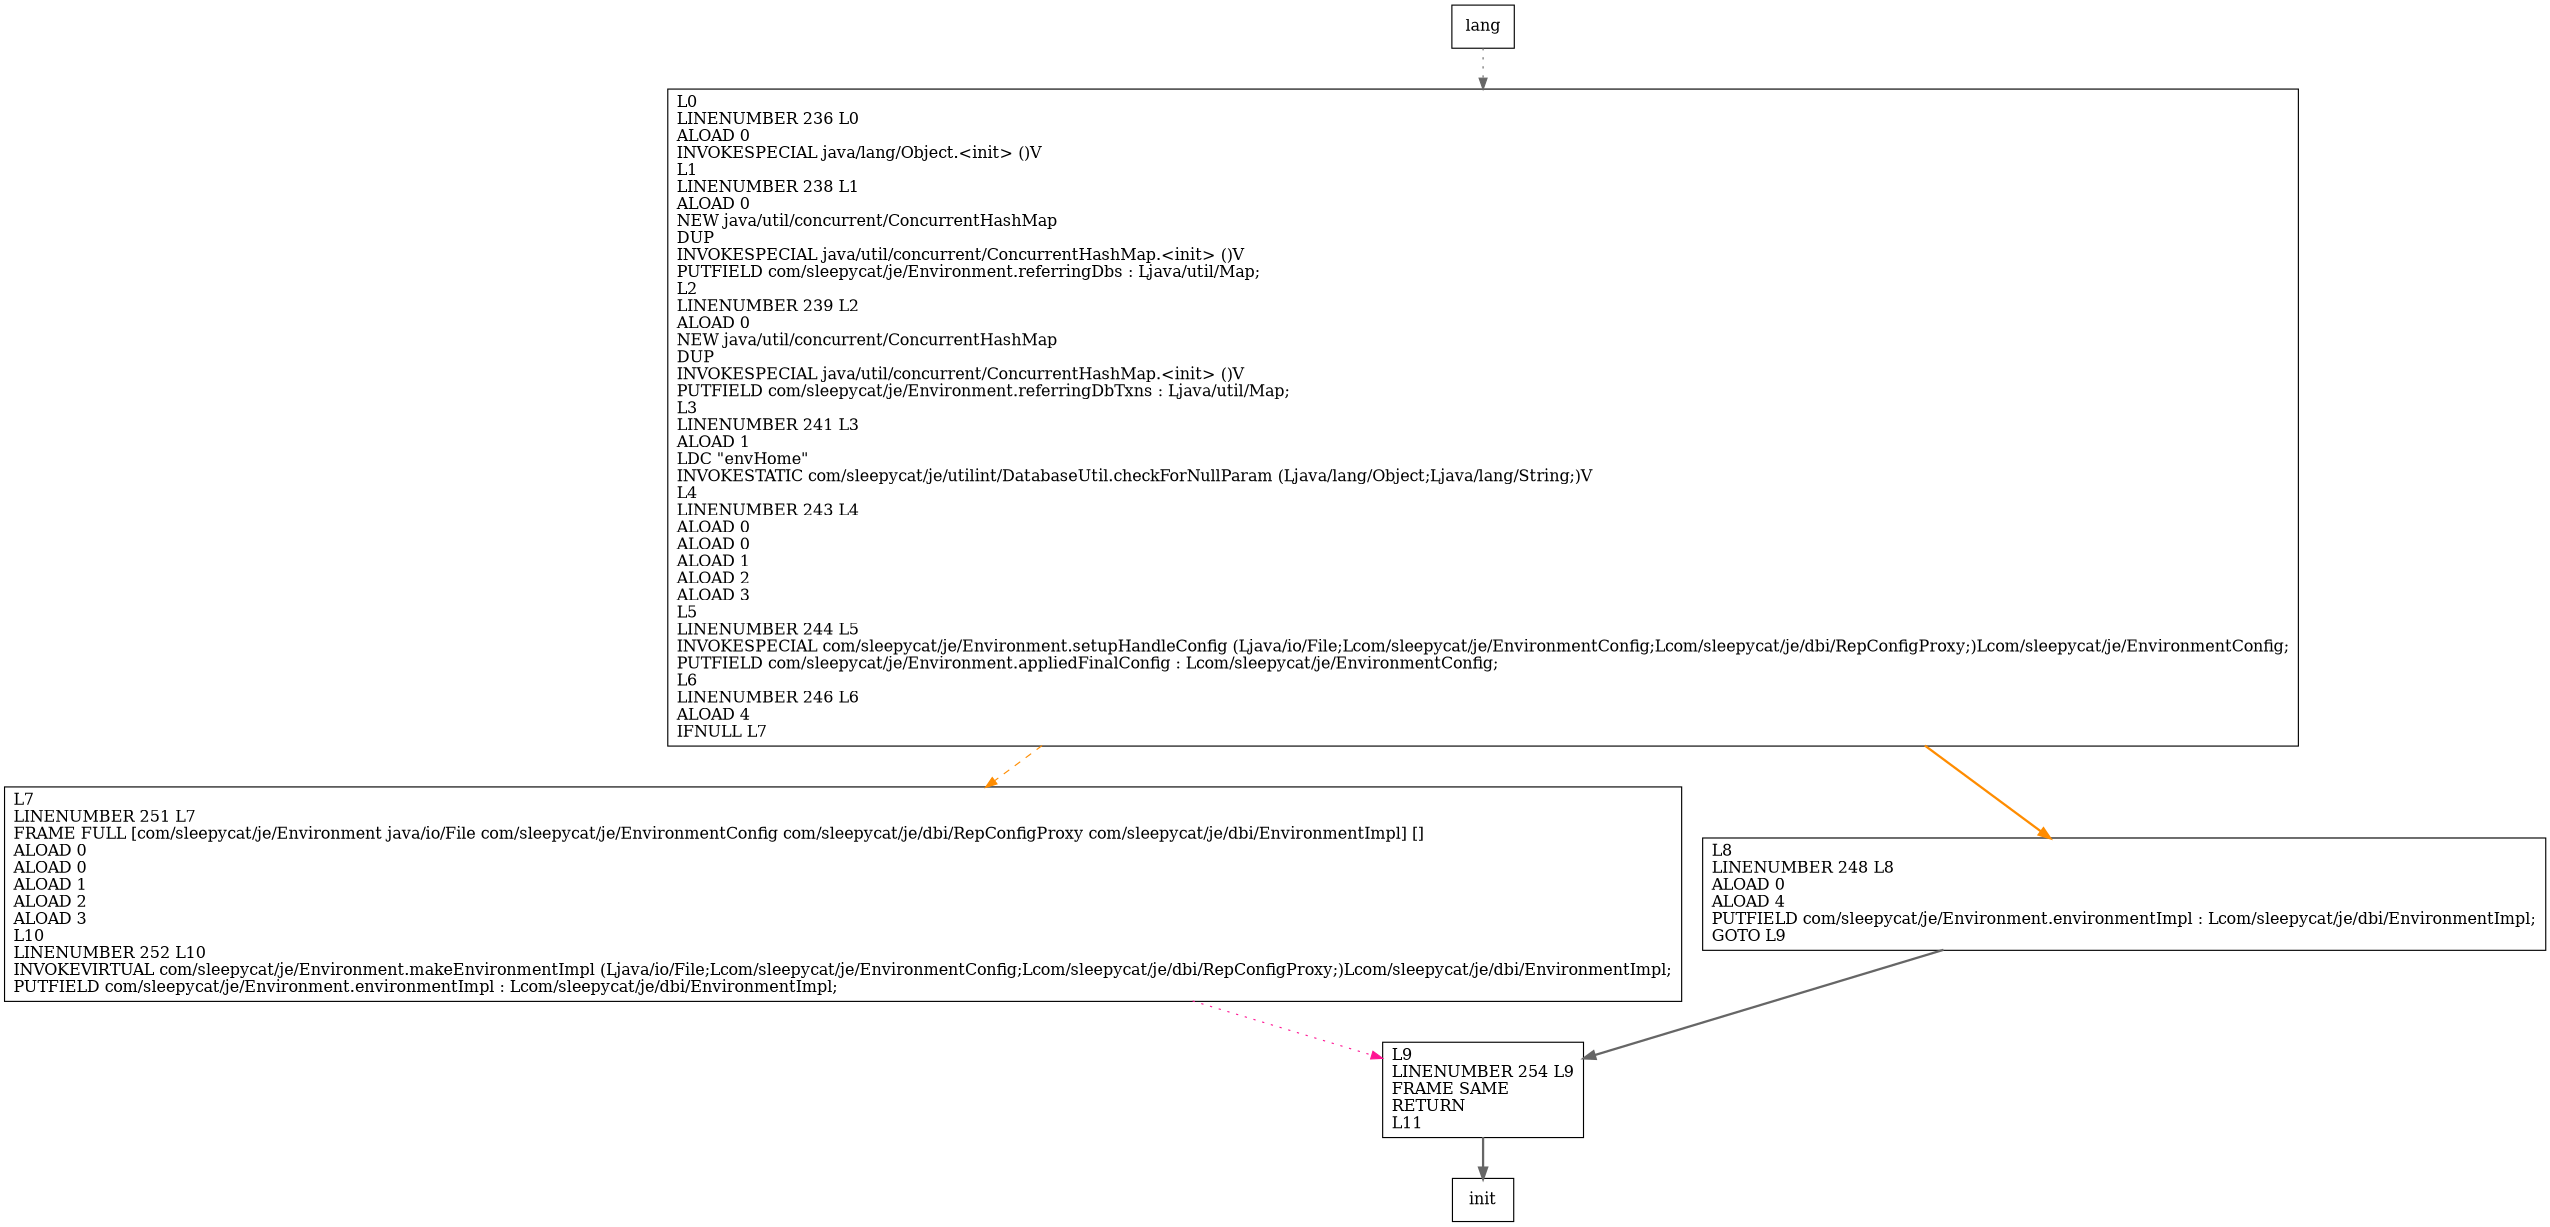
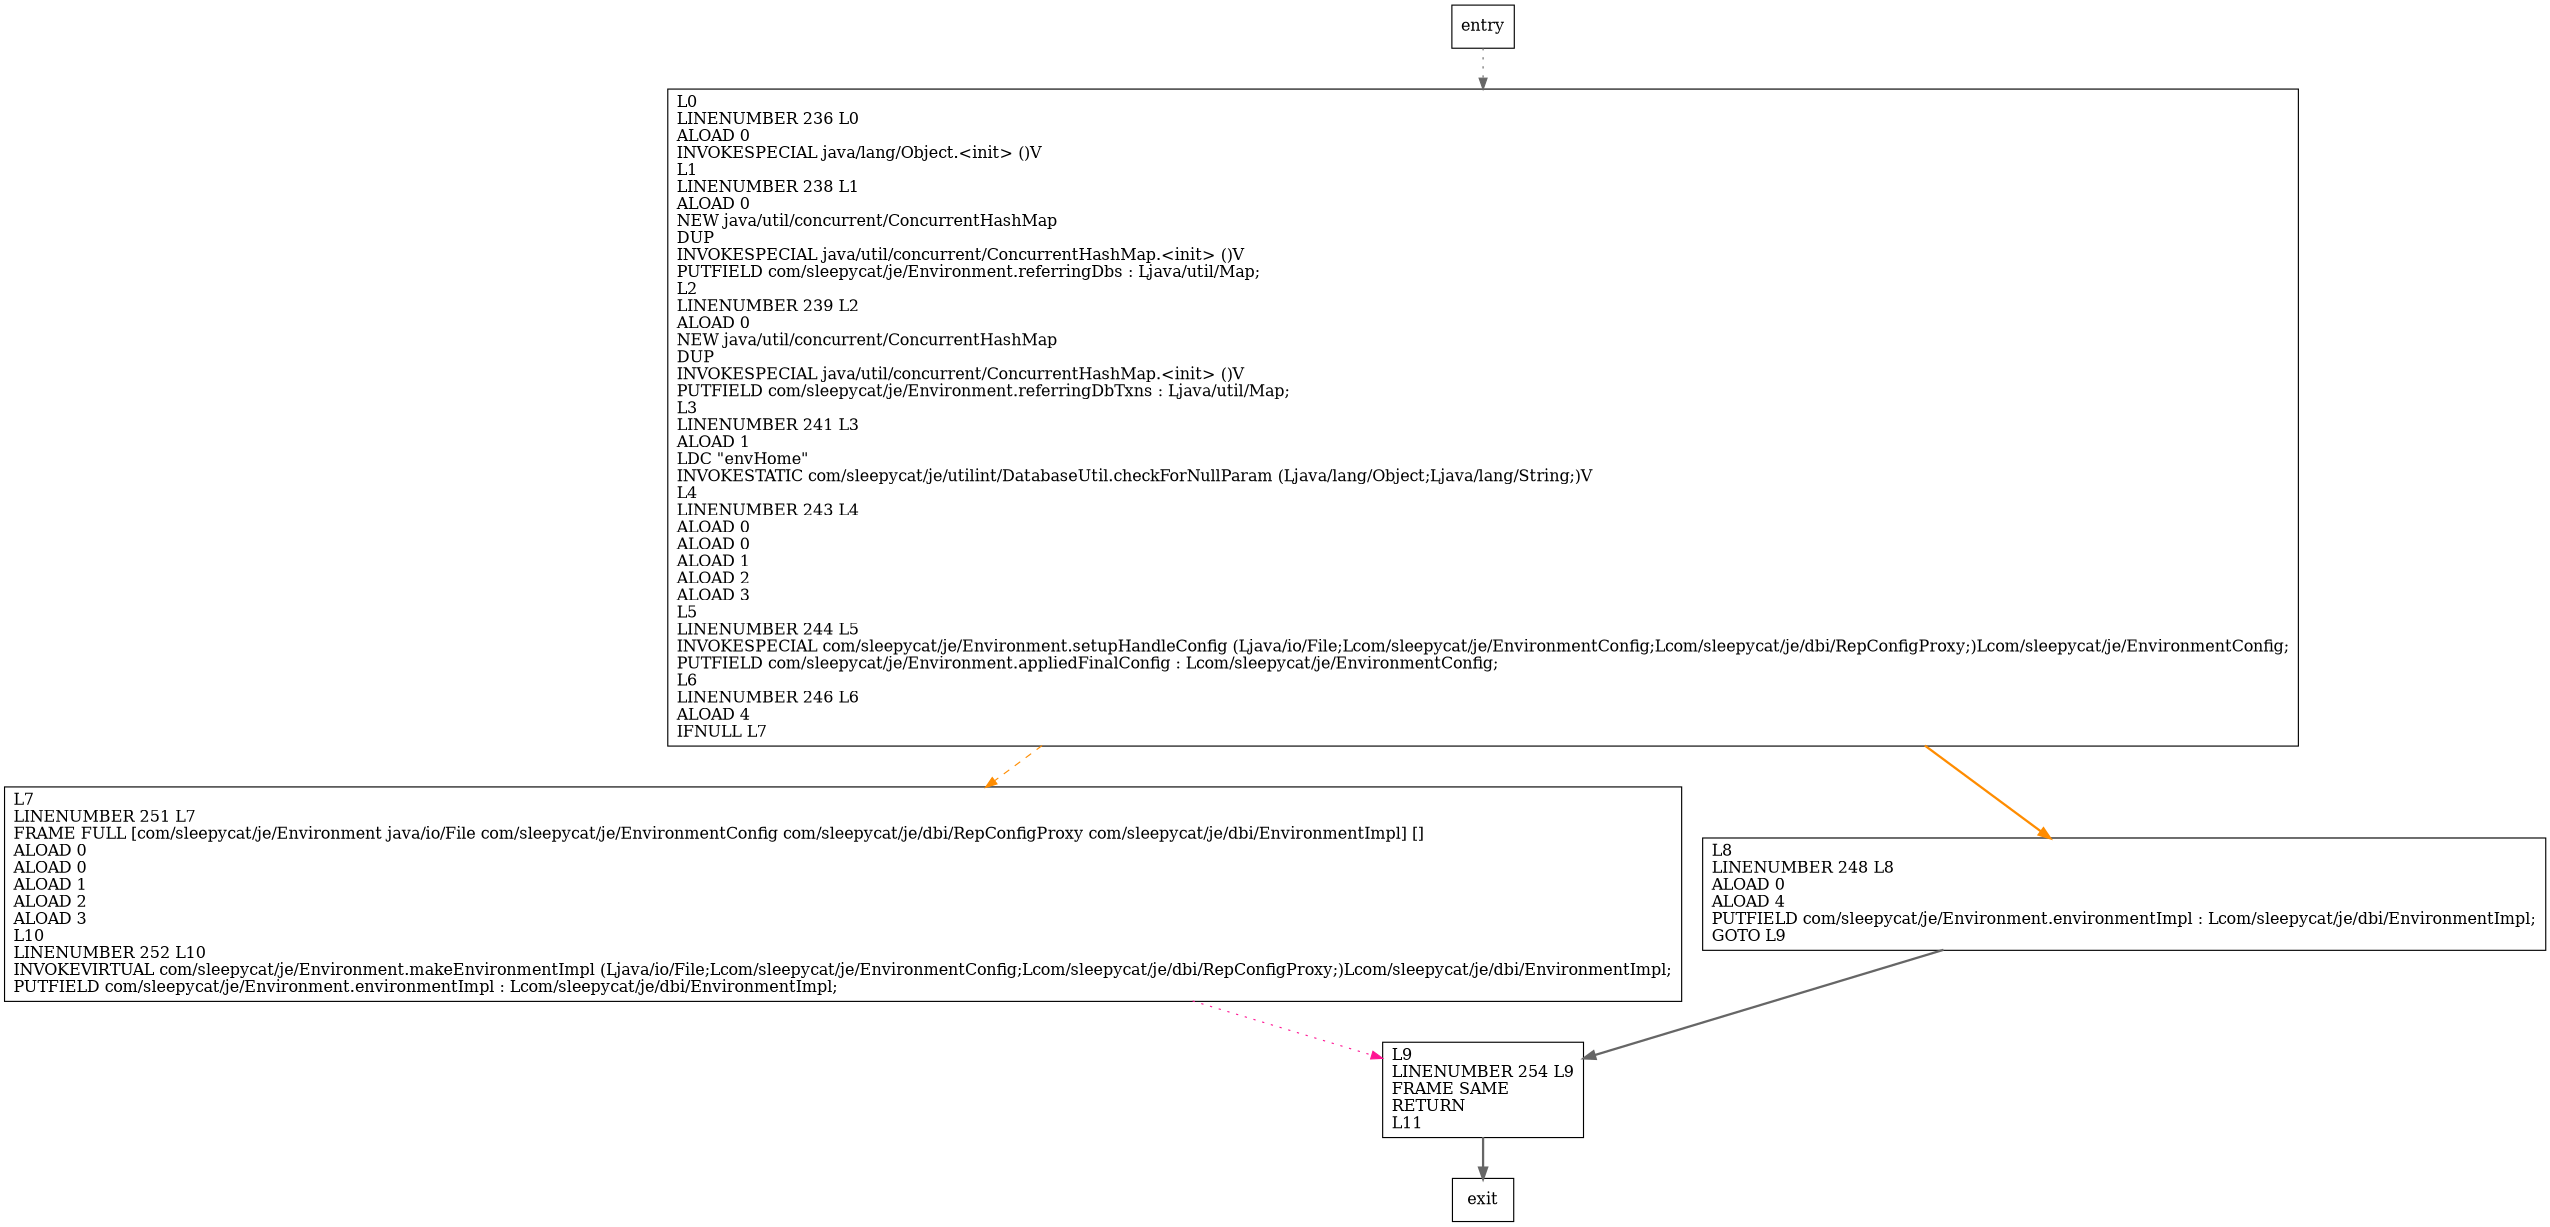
(1483, 27) -> (1483, 27)
(1483, 1200) -> (1483, 1200)
